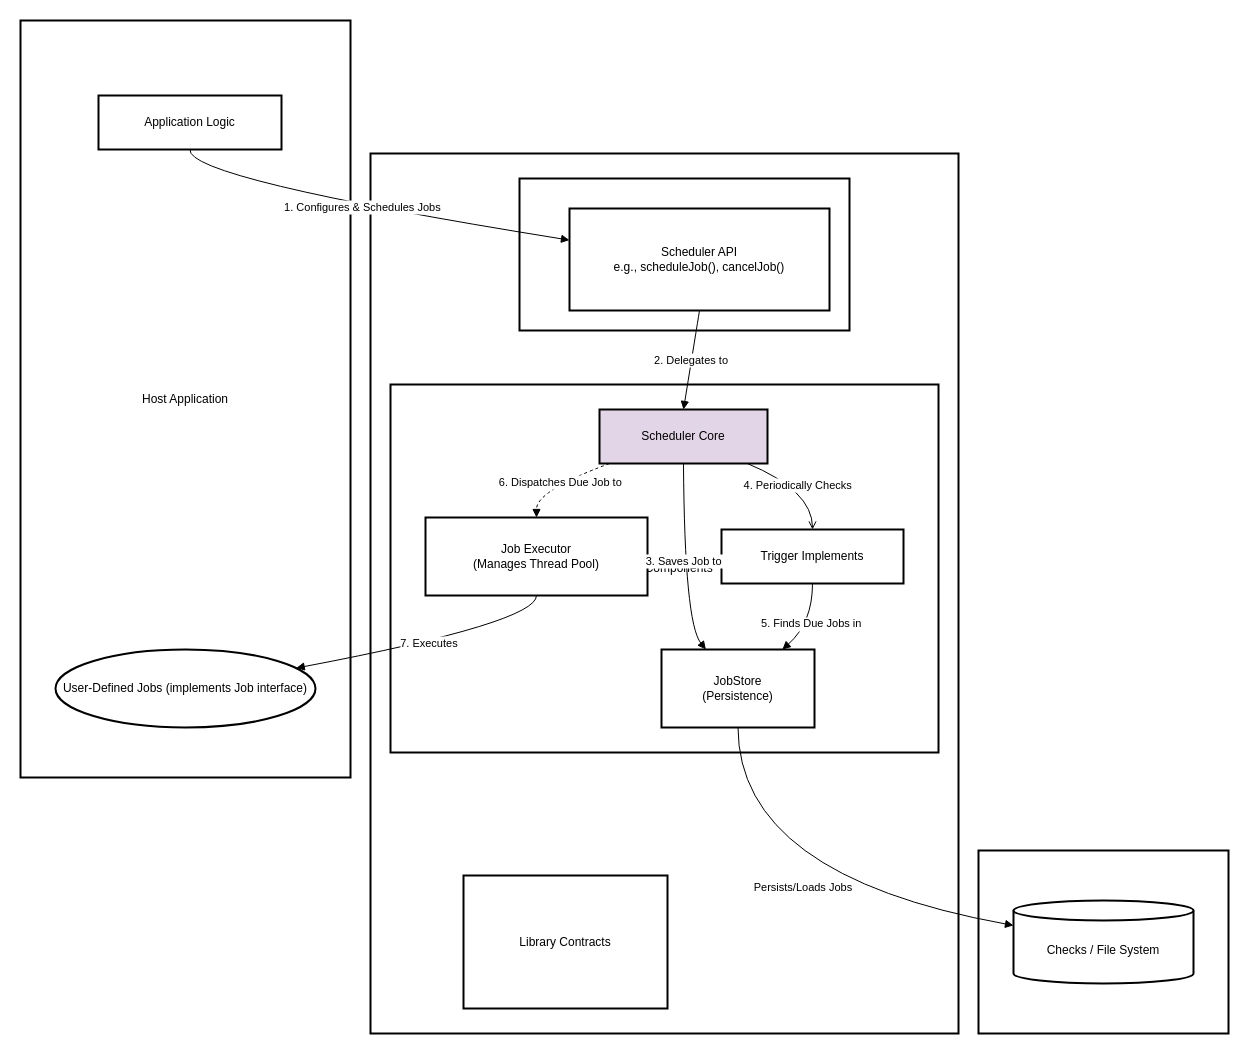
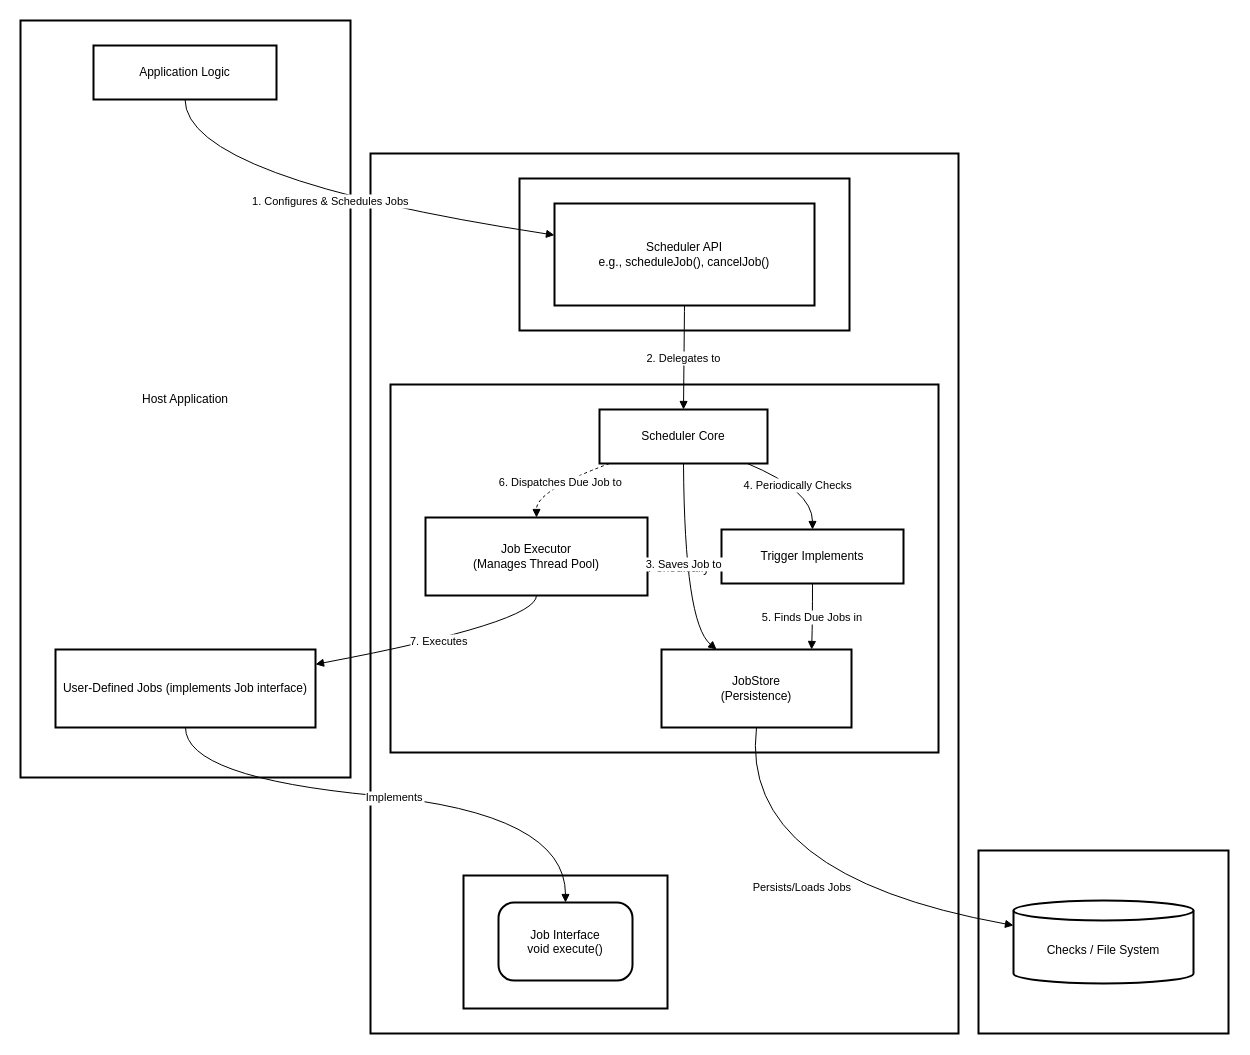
(190, 123) -> (185, 73)
(700, 260) -> (685, 255)
(684, 437) -> (684, 437)
(807, 506) -> (807, 504)
(665, 569) -> (665, 569)
(186, 689) -> (186, 689)
(738, 689) -> (757, 689)
none -> (434, 804)
none -> (566, 942)
